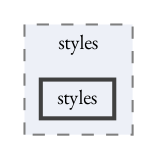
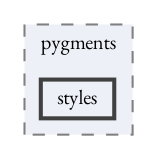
(79, 44) -> (79, 44)
